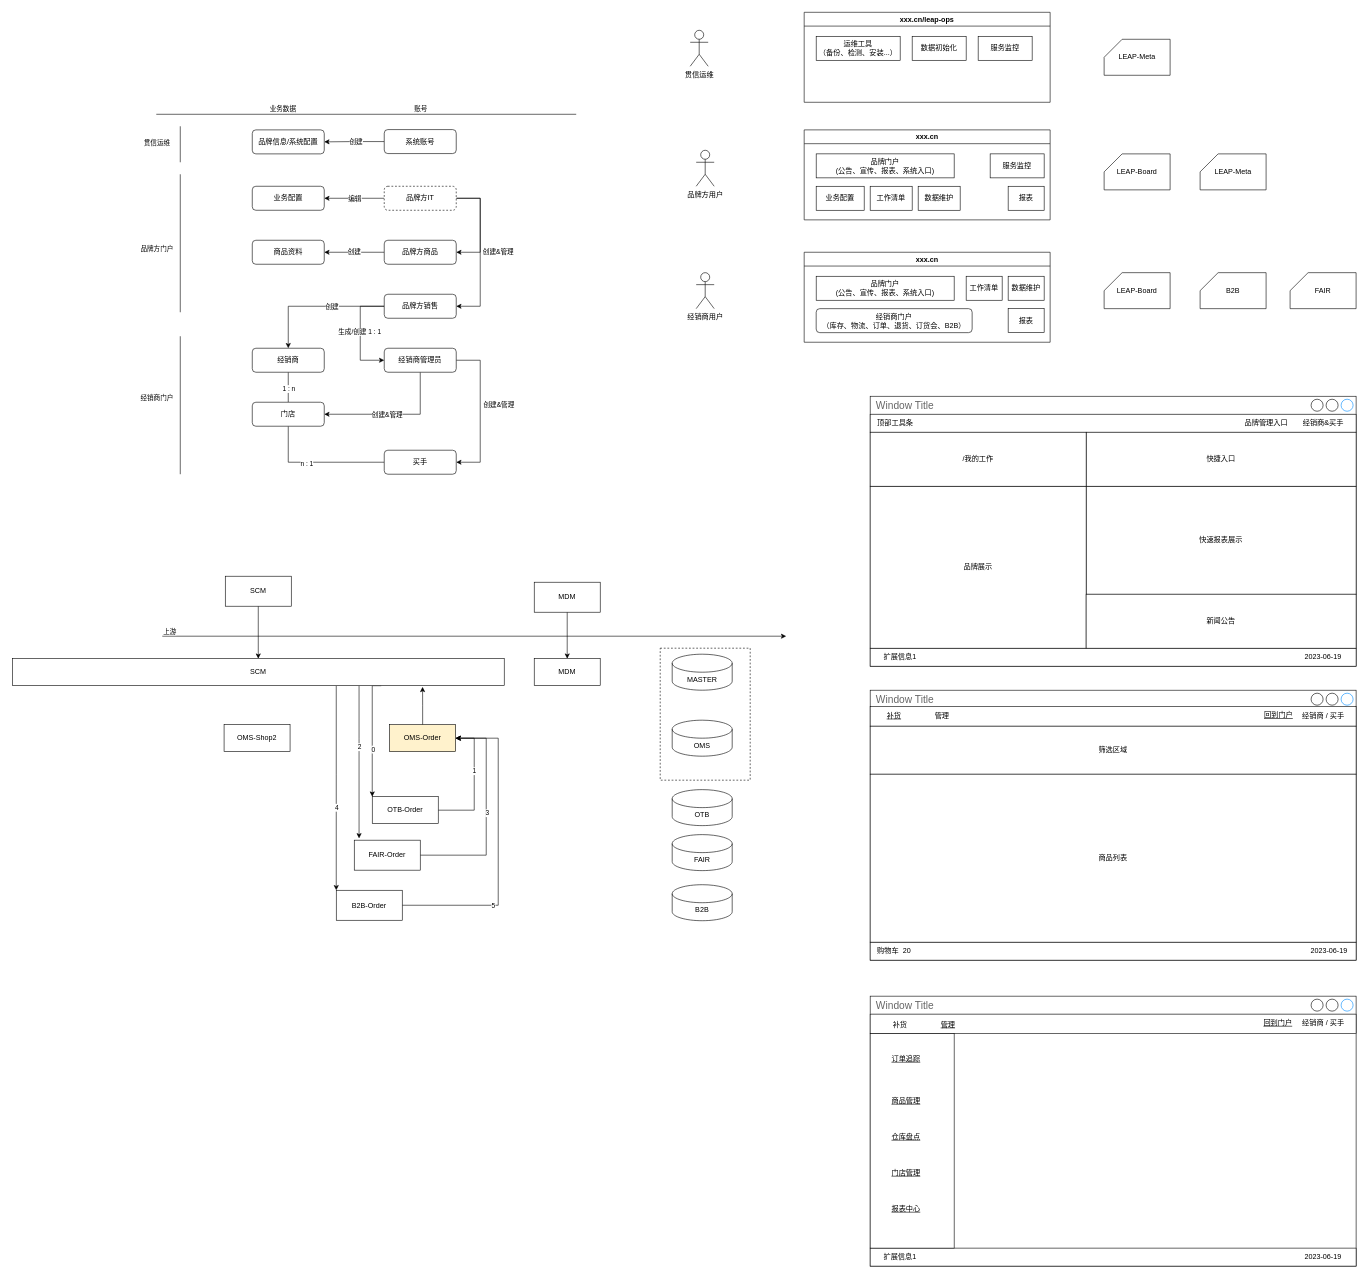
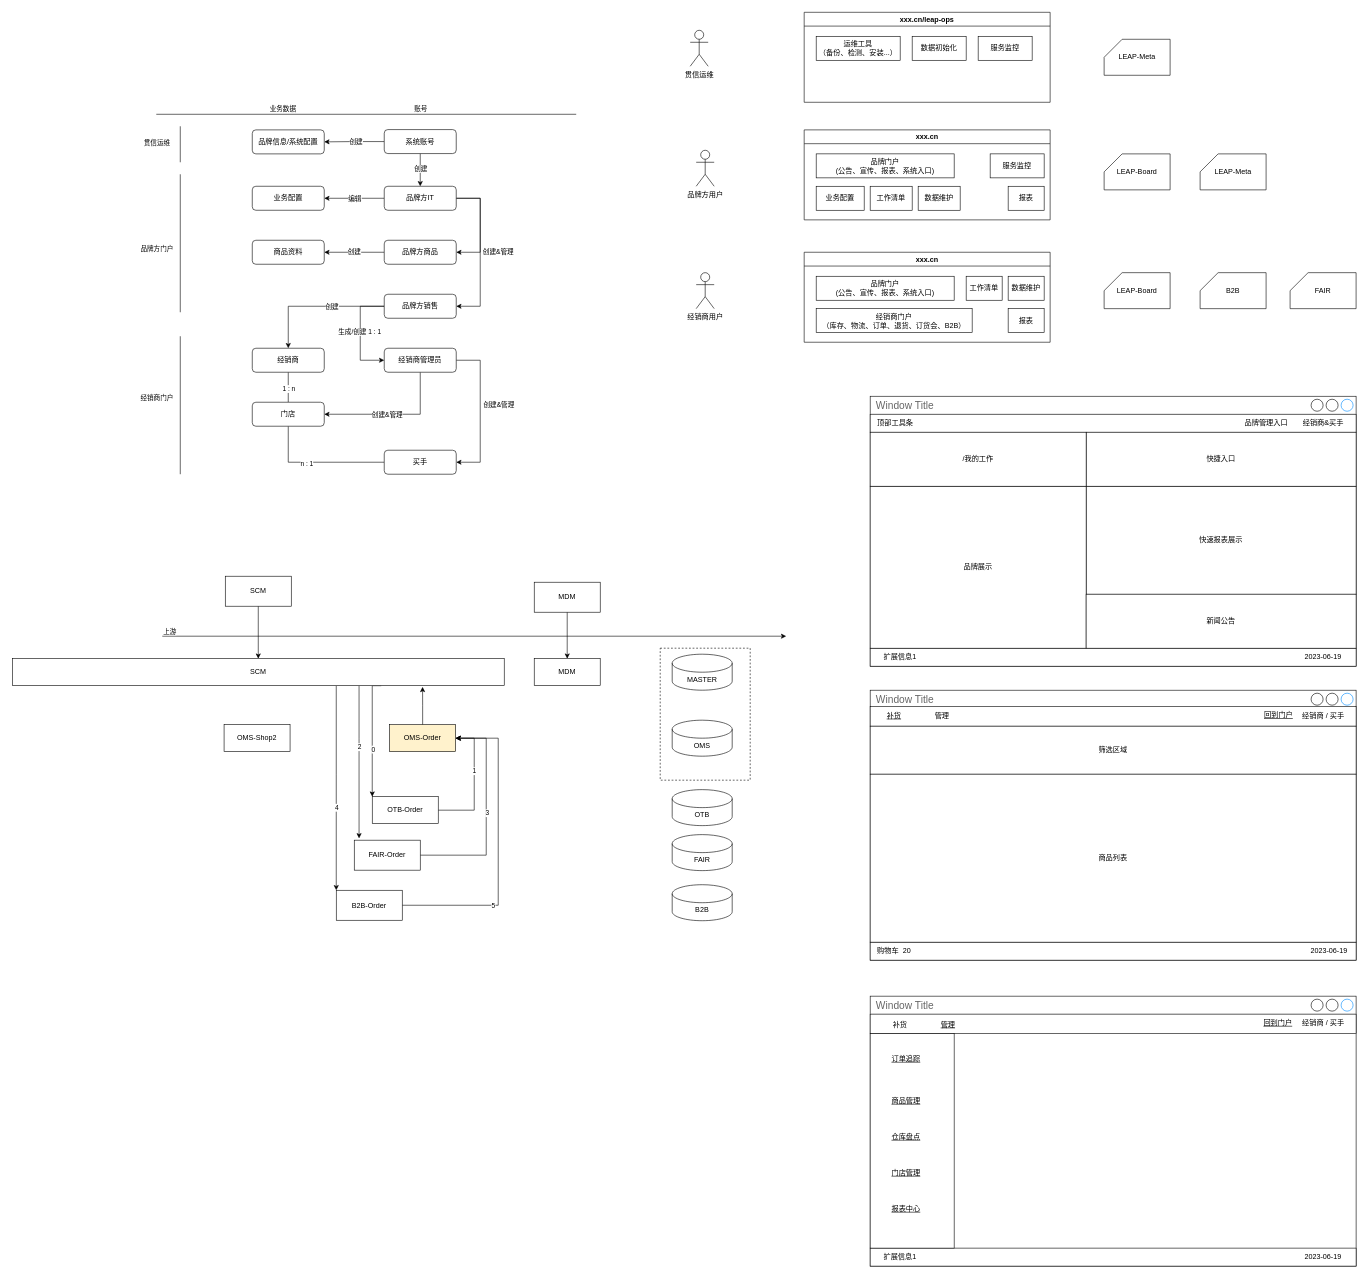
none -> (420, 173)
(420, 198) -> (420, 198)
(894, 321) -> (894, 321)
